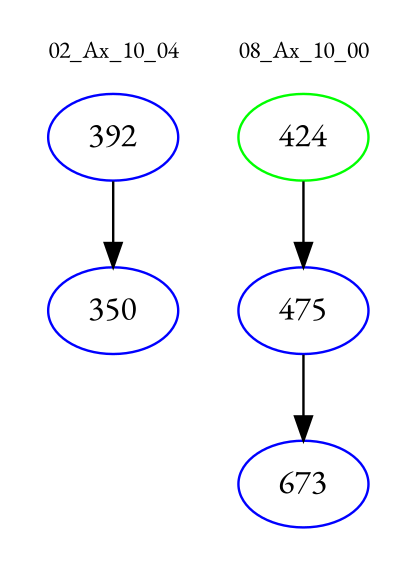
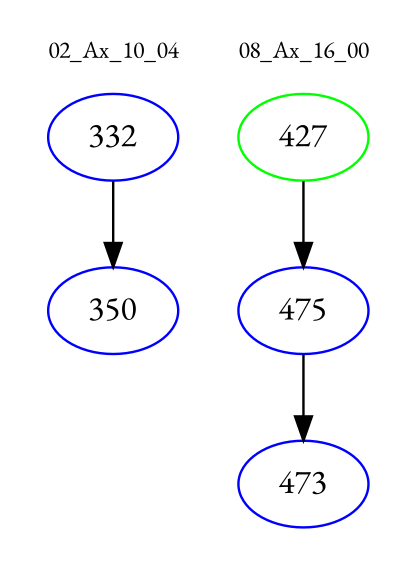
(305, 52) -> (305, 52)
(113, 137) -> (113, 137)
(303, 137) -> (303, 137)
(303, 484) -> (303, 484)
